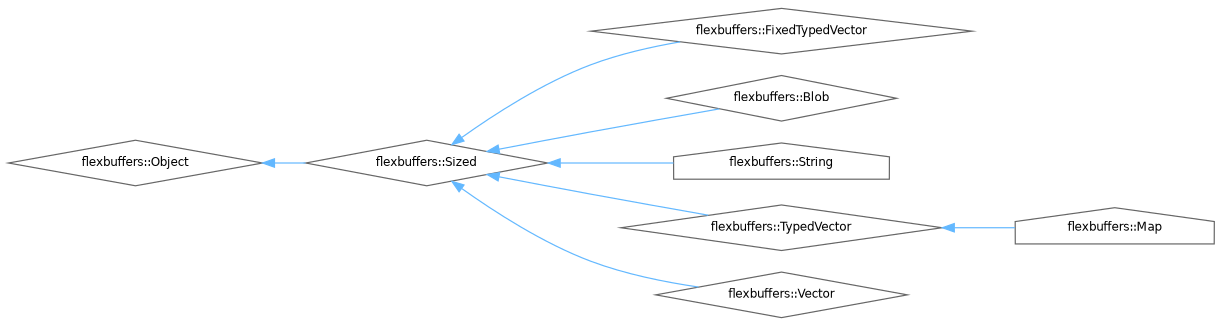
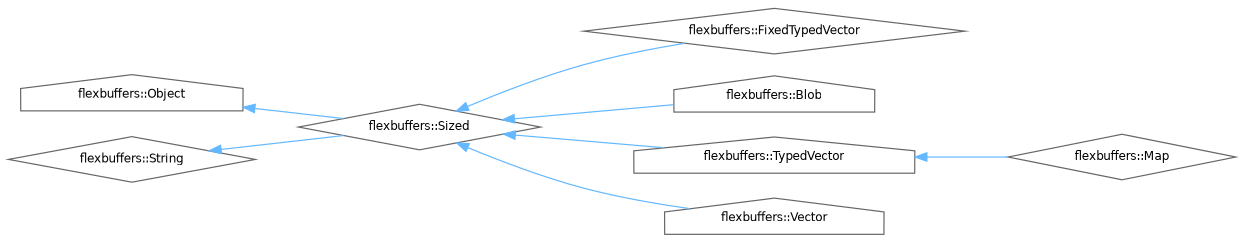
(781, 98) -> (774, 96)
(135, 163) -> (132, 95)
(617, 163) -> (282, 142)
(781, 163) -> (132, 159)
(781, 228) -> (774, 157)
(1115, 228) -> (1122, 157)
(781, 295) -> (774, 218)
